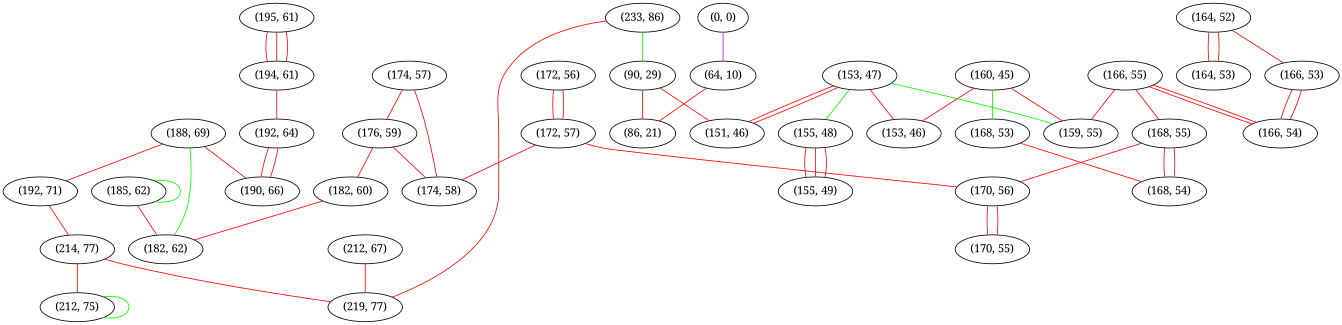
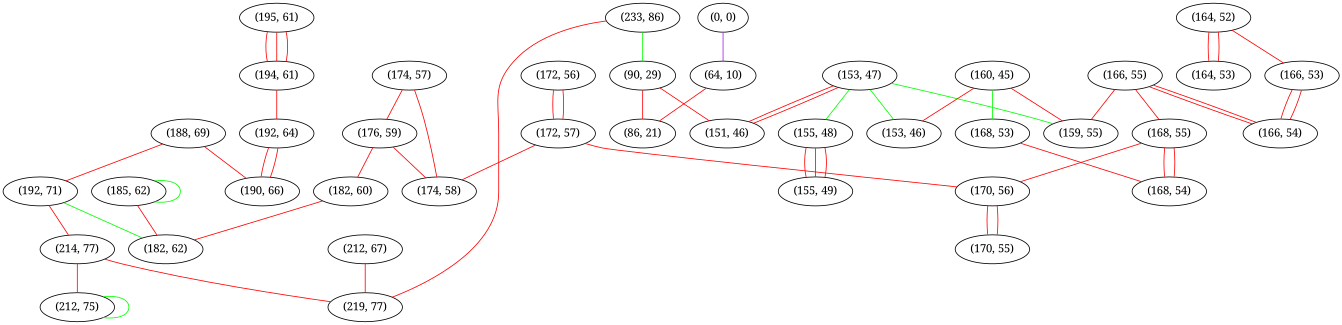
(882, 105) -> (882, 105)
(190, 193) -> (103, 220)
